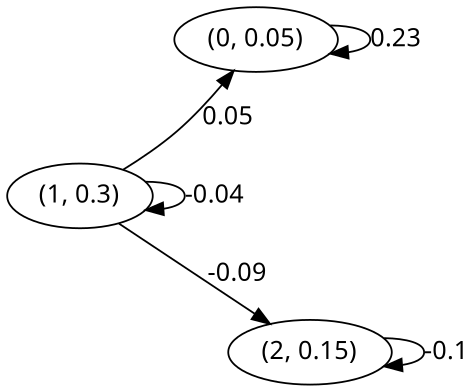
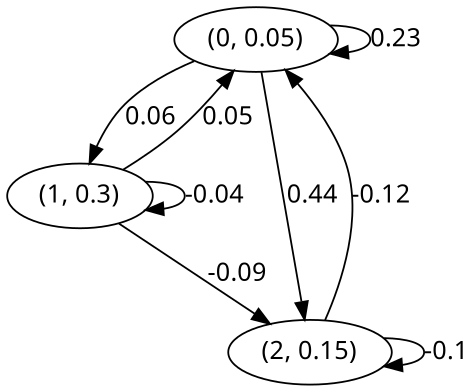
none -> (136, 94)
none -> (281, 187)
none -> (352, 196)
